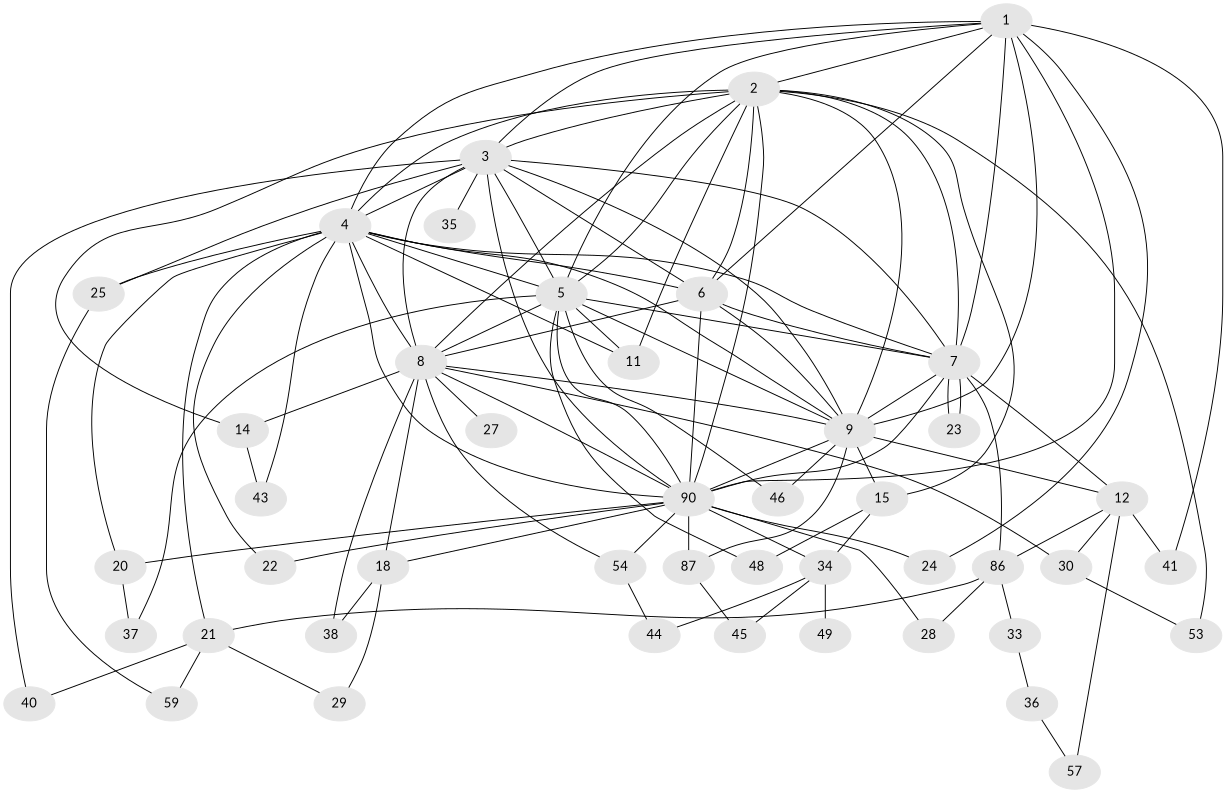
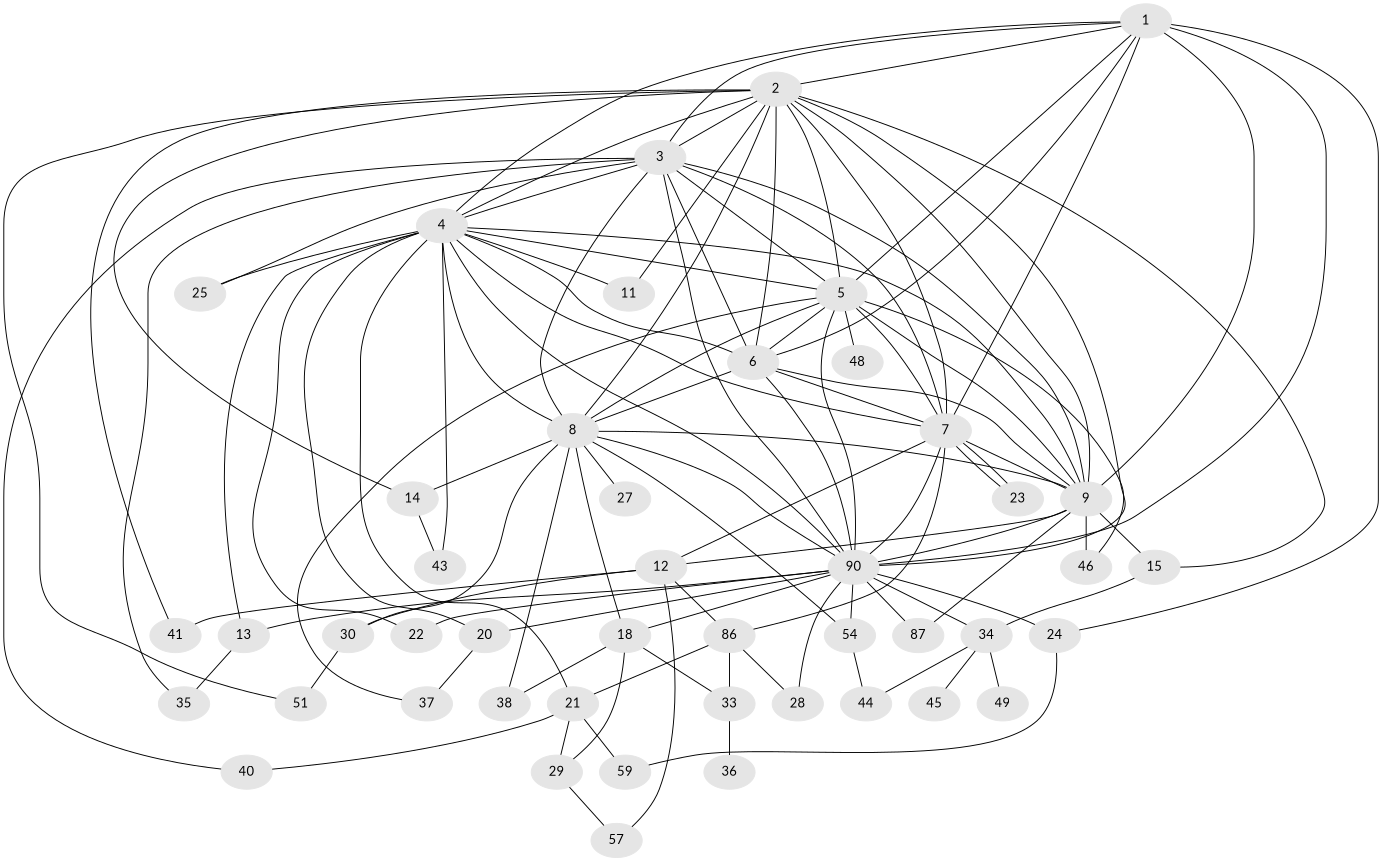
(1223, 231) -> (205, 132)
(598, 328) -> (797, 328)
(46, 520) -> (881, 752)
(830, 527) -> none
(714, 601) -> none
none -> (244, 636)
(1196, 636) -> (301, 704)
none -> (681, 672)
(1053, 738) -> (587, 806)
